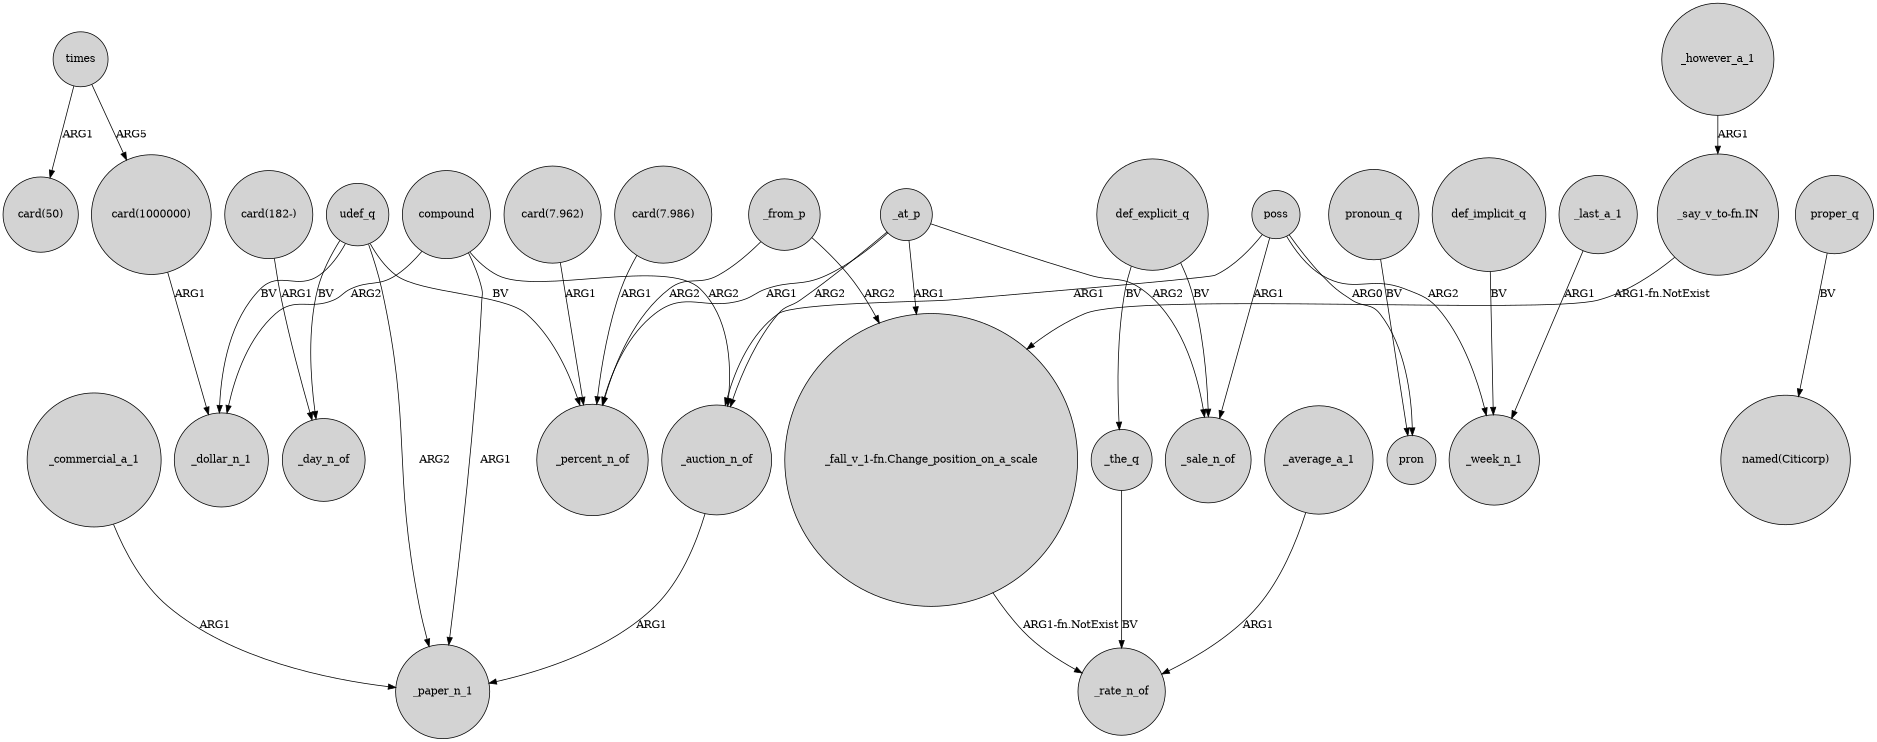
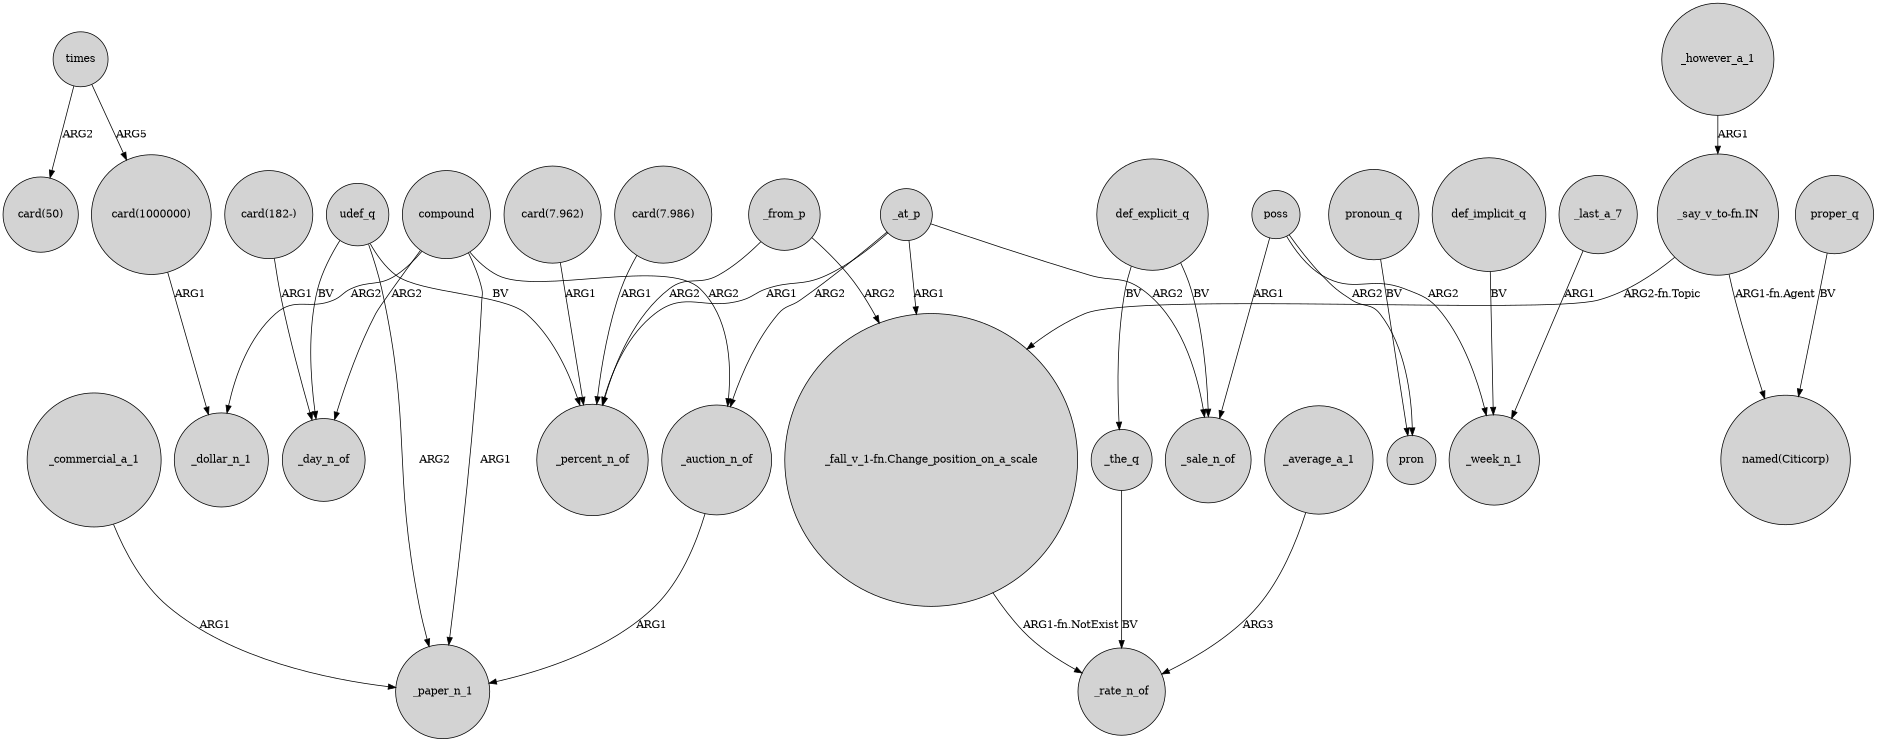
(78, 135) -> (78, 135)
(1598, 215) -> (1598, 215)
(1367, 294) -> (1367, 294)
(1662, 294) -> (1662, 294)
(253, 297) -> none
(978, 298) -> none
none -> (369, 327)
none -> (1744, 333)
(1258, 625) -> (1258, 625)
